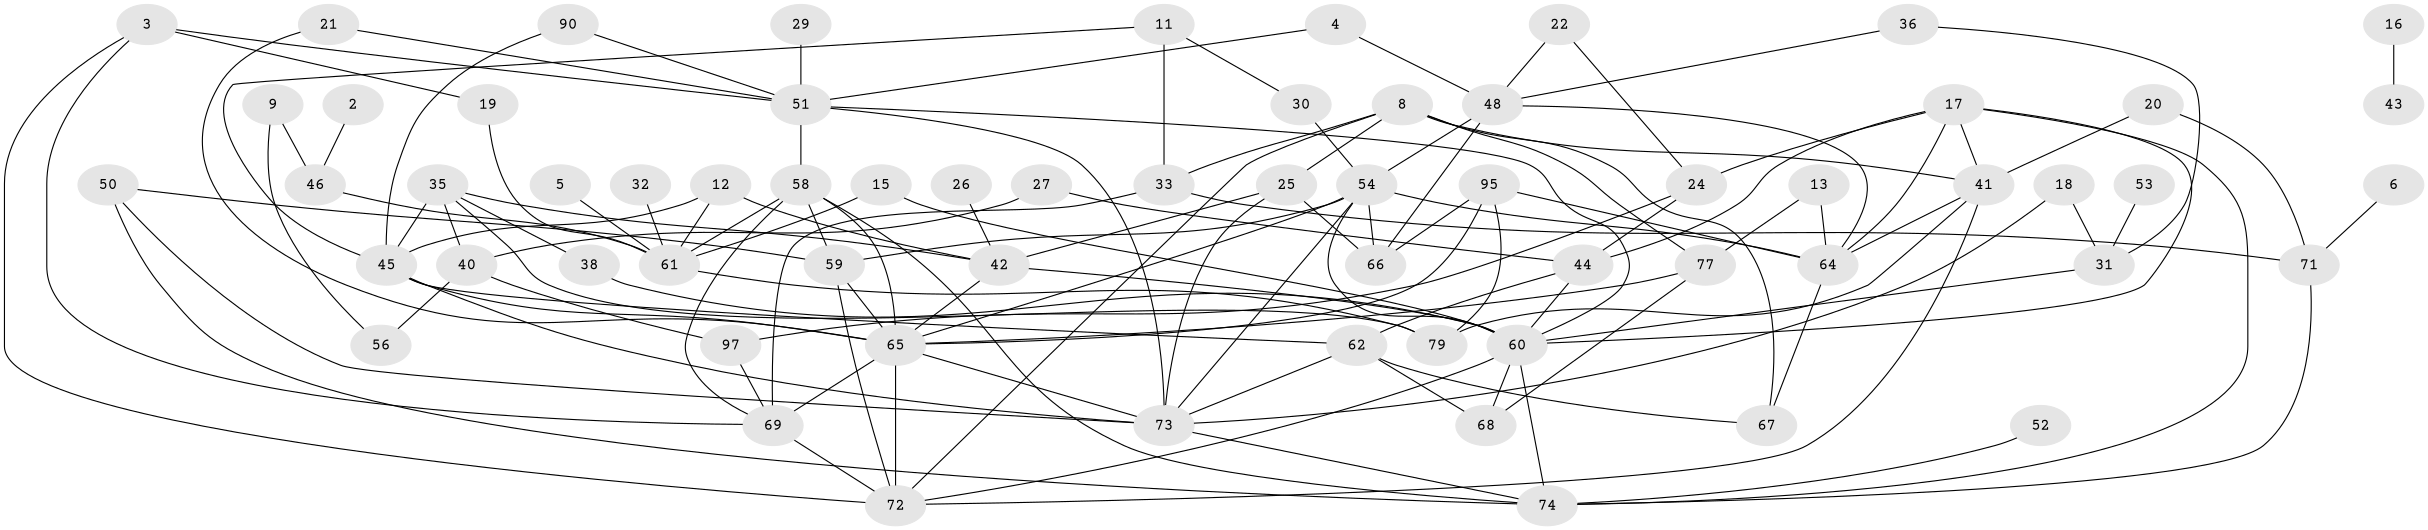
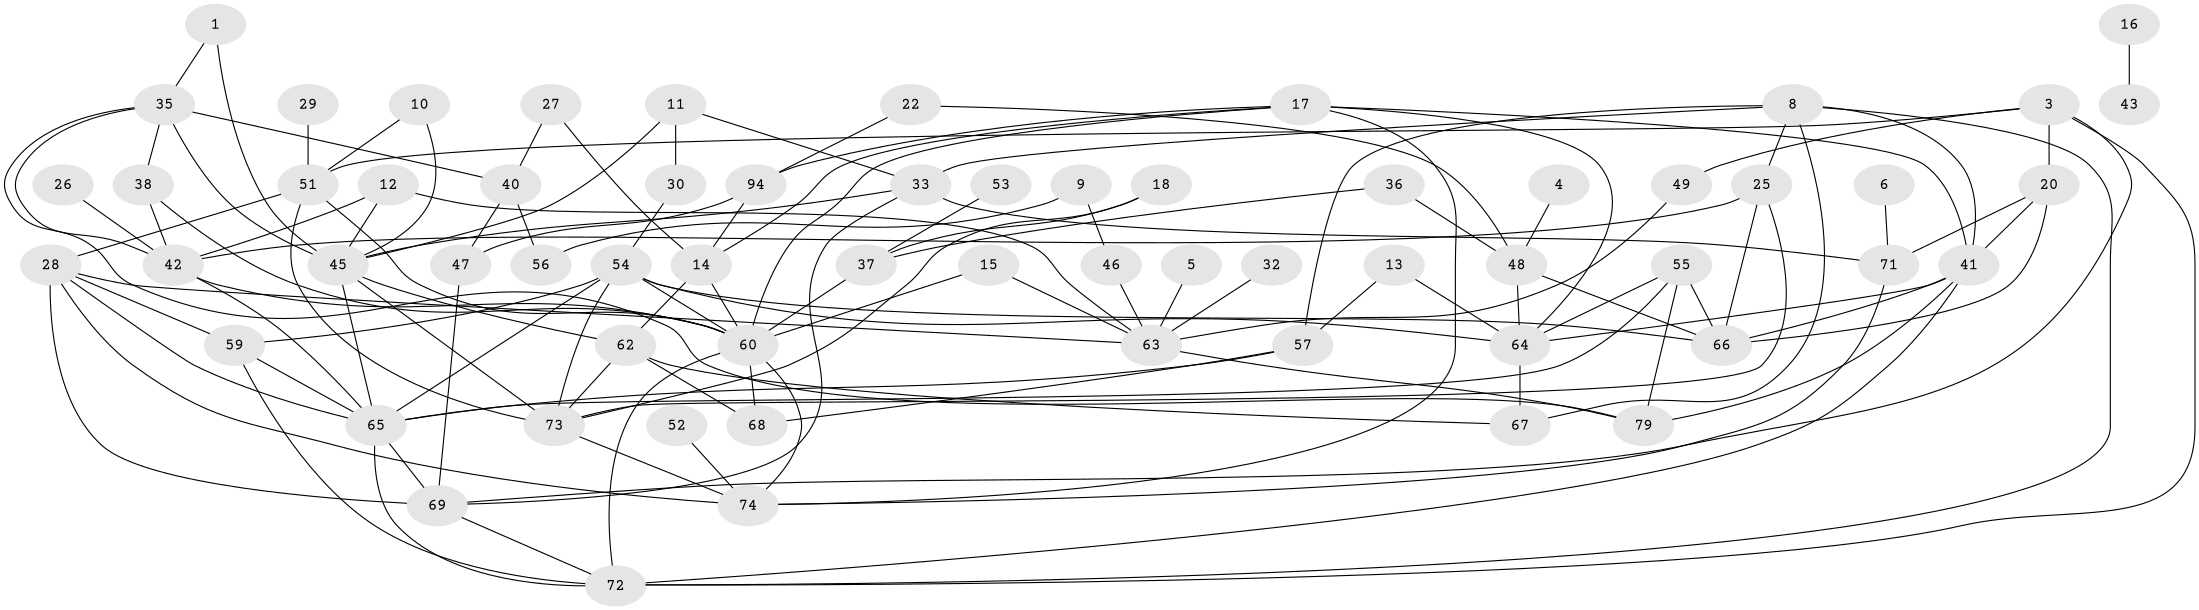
none -> (216, 25)
(329, 25) -> none
(568, 25) -> (419, 105)
(1068, 65) -> none
(353, 105) -> none
(488, 105) -> (1682, 185)
(1438, 140) -> none
none -> (2049, 152)
(108, 185) -> none
(801, 185) -> (51, 265)
(1489, 185) -> (1682, 265)
(1696, 185) -> (756, 185)
none -> (628, 221)
none -> (158, 224)
(669, 265) -> (1151, 345)
(1583, 265) -> (701, 265)
(1705, 265) -> (1303, 345)
(2104, 265) -> (866, 265)
none -> (1953, 309)
none -> (1849, 312)
(731, 345) -> (461, 265)
(1008, 379) -> none
